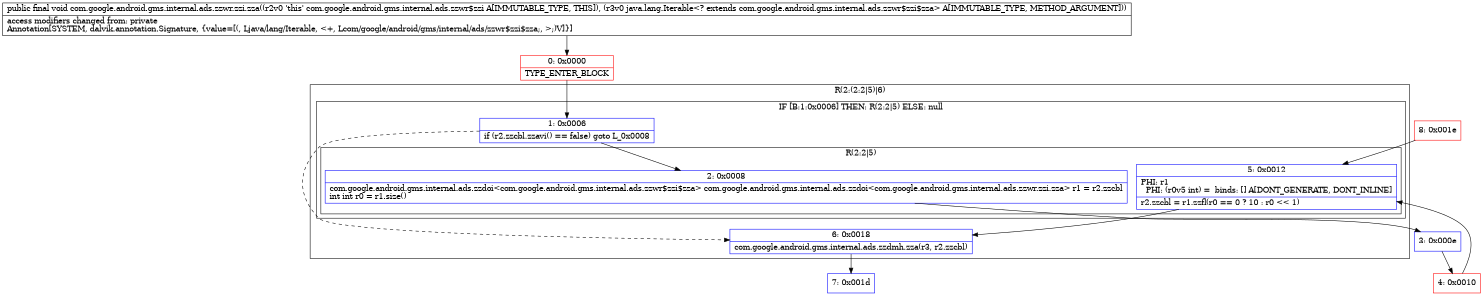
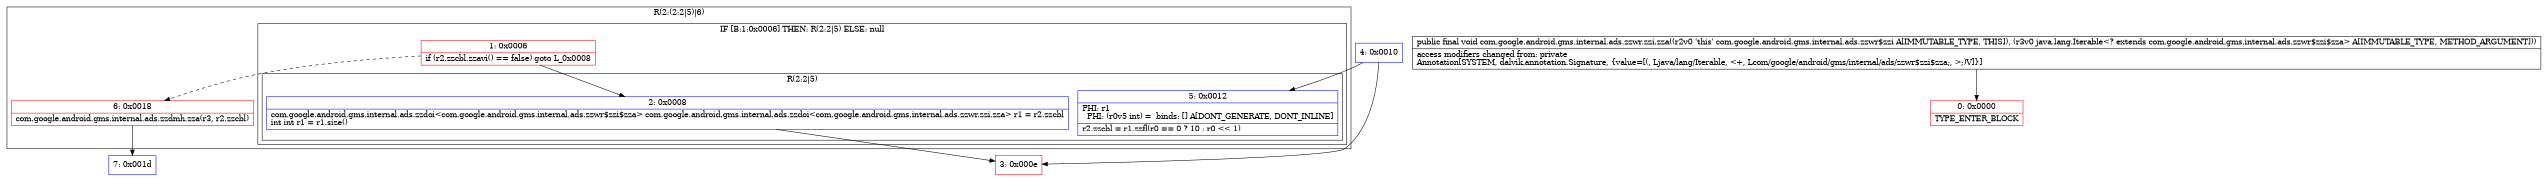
(567, 96) -> none
(567, 131) -> (508, 53)
(1438, 131) -> none
(368, 197) -> (309, 123)
(1079, 225) -> none
(851, 242) -> (132, 113)
(1438, 242) -> (1019, 165)
(1446, 260) -> (1244, 158)
(1457, 283) -> (1379, 53)
